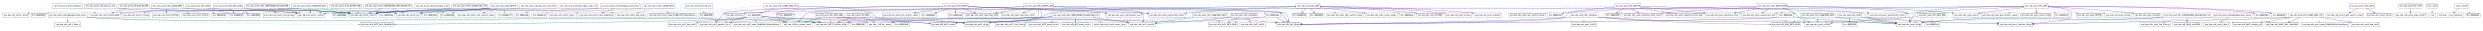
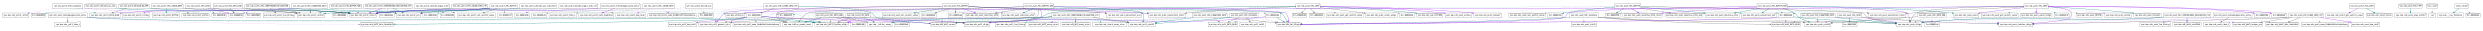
(2370, 10) -> (2370, 10)
(1110, 24) -> (1110, 24)
